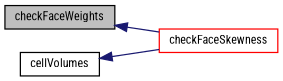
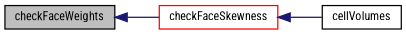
(136, 53) -> (306, 17)
